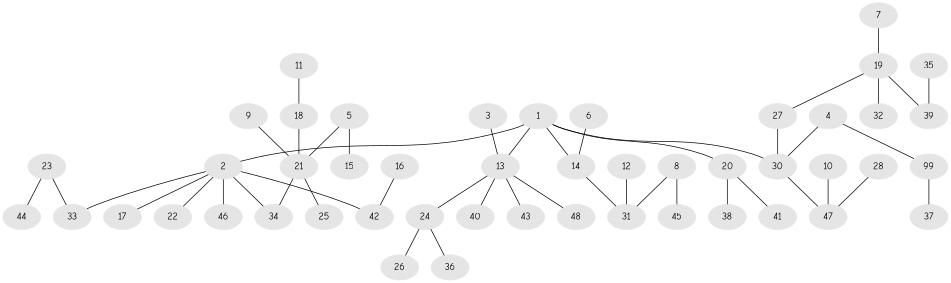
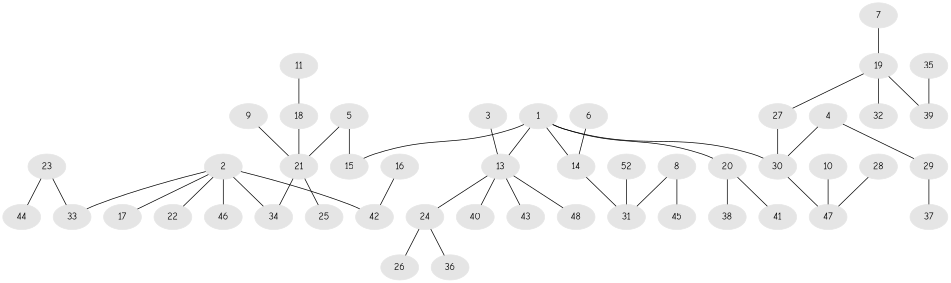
(383, 146) -> (444, 141)
(626, 167) -> (626, 167)
(929, 167) -> (929, 167)
